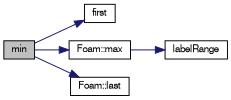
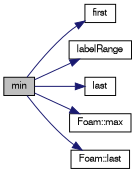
(143, 50) -> (53, 71)
none -> (100, 86)
